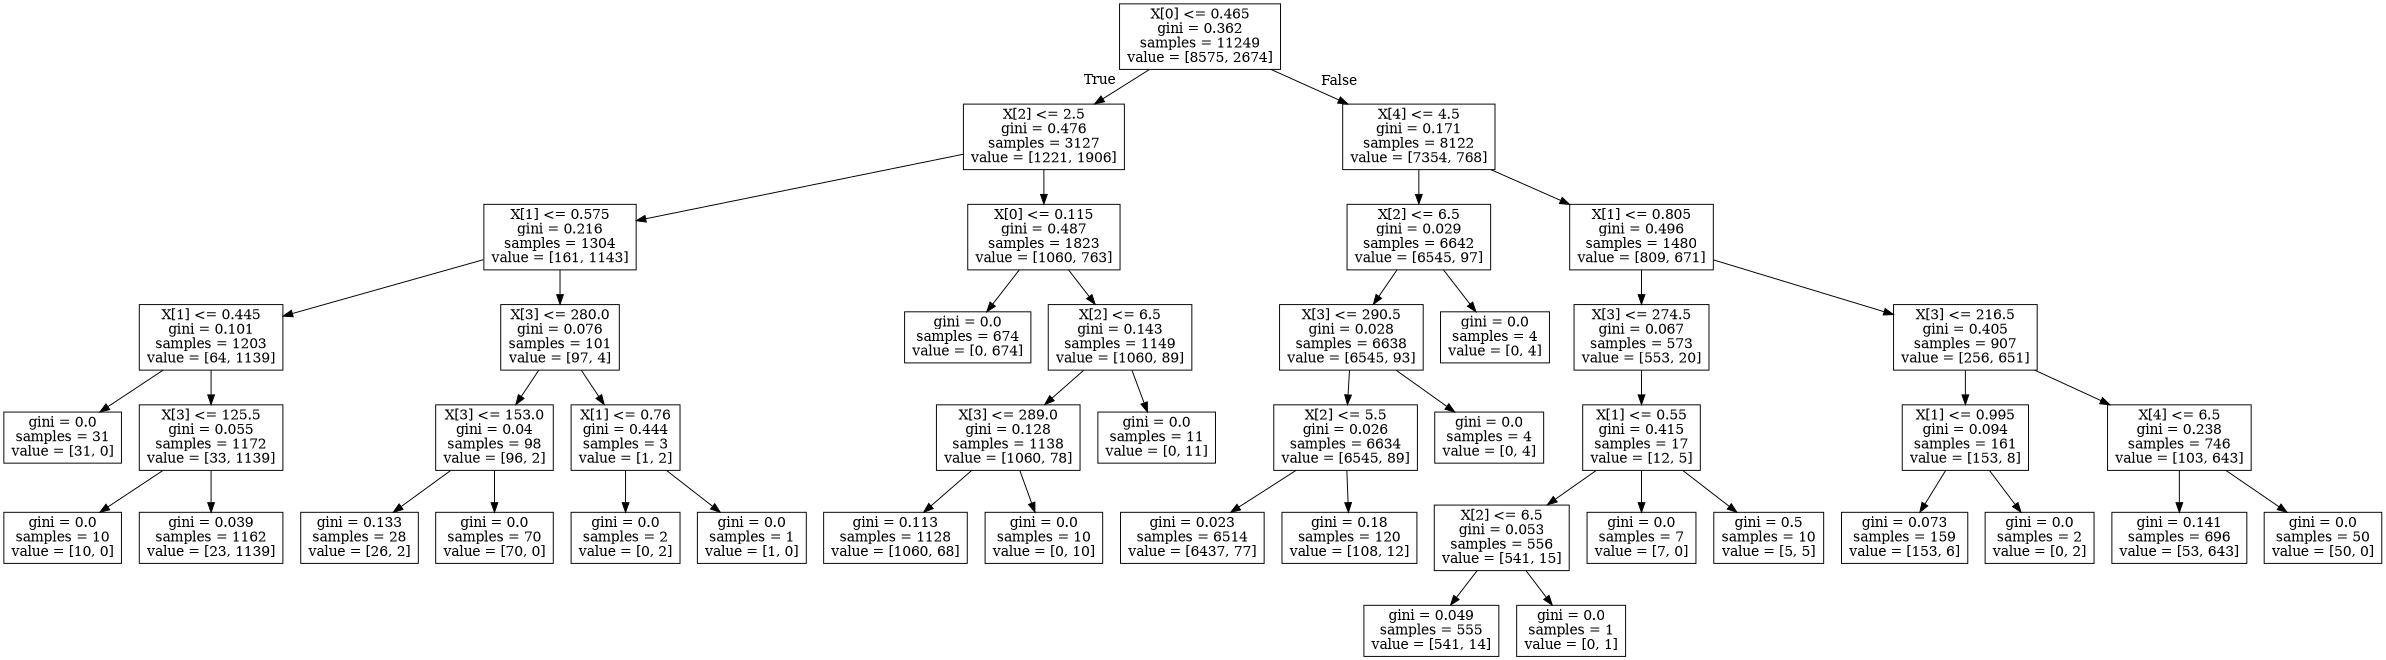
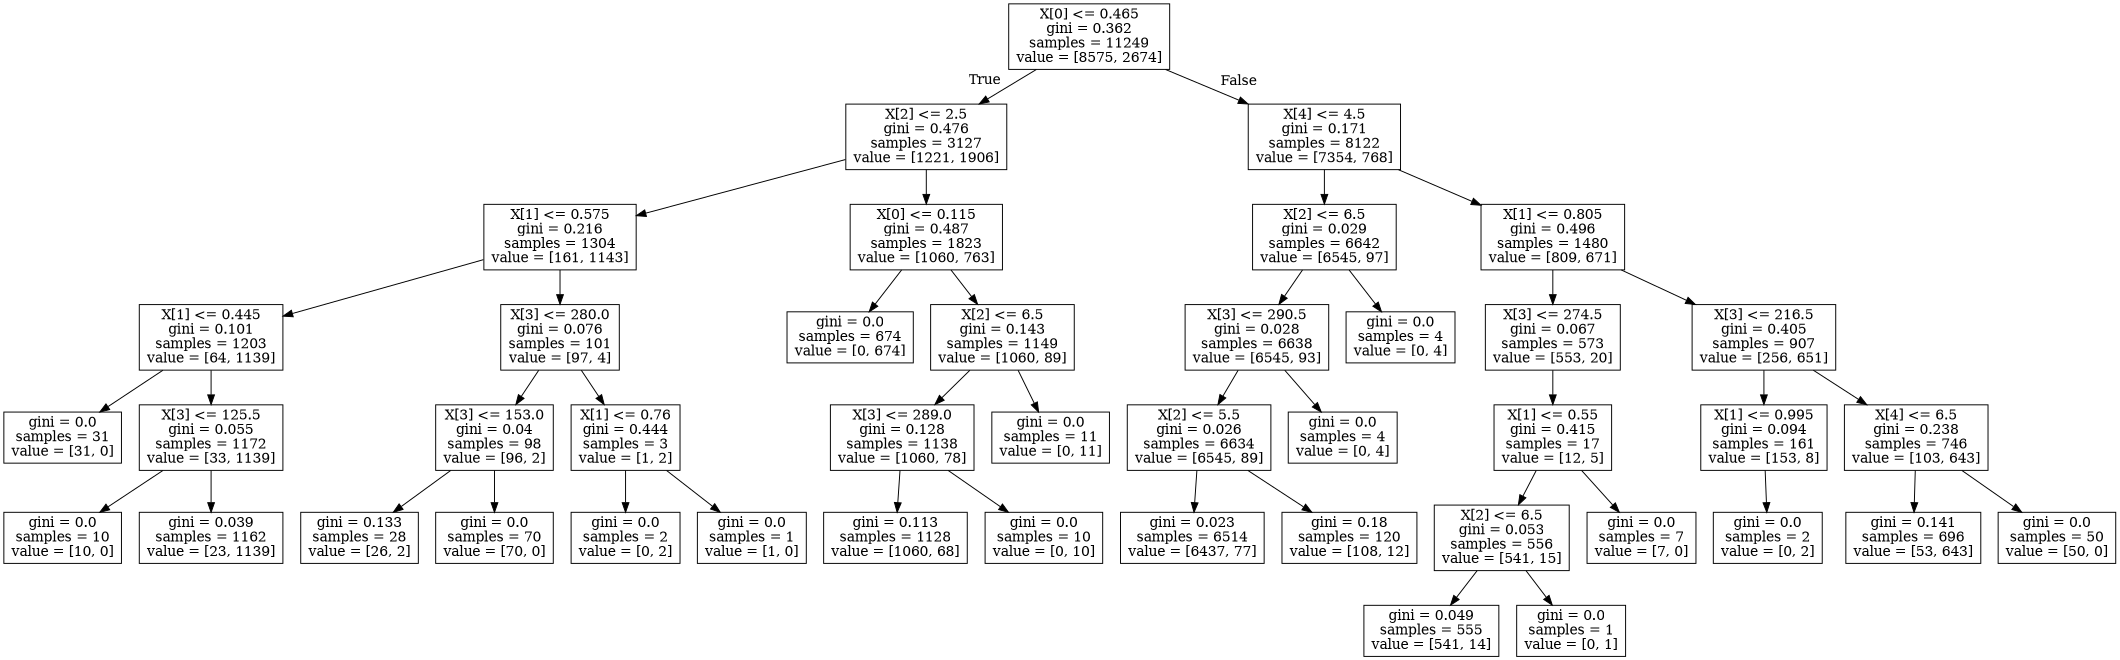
(1769, 538) -> none
(1905, 538) -> none
